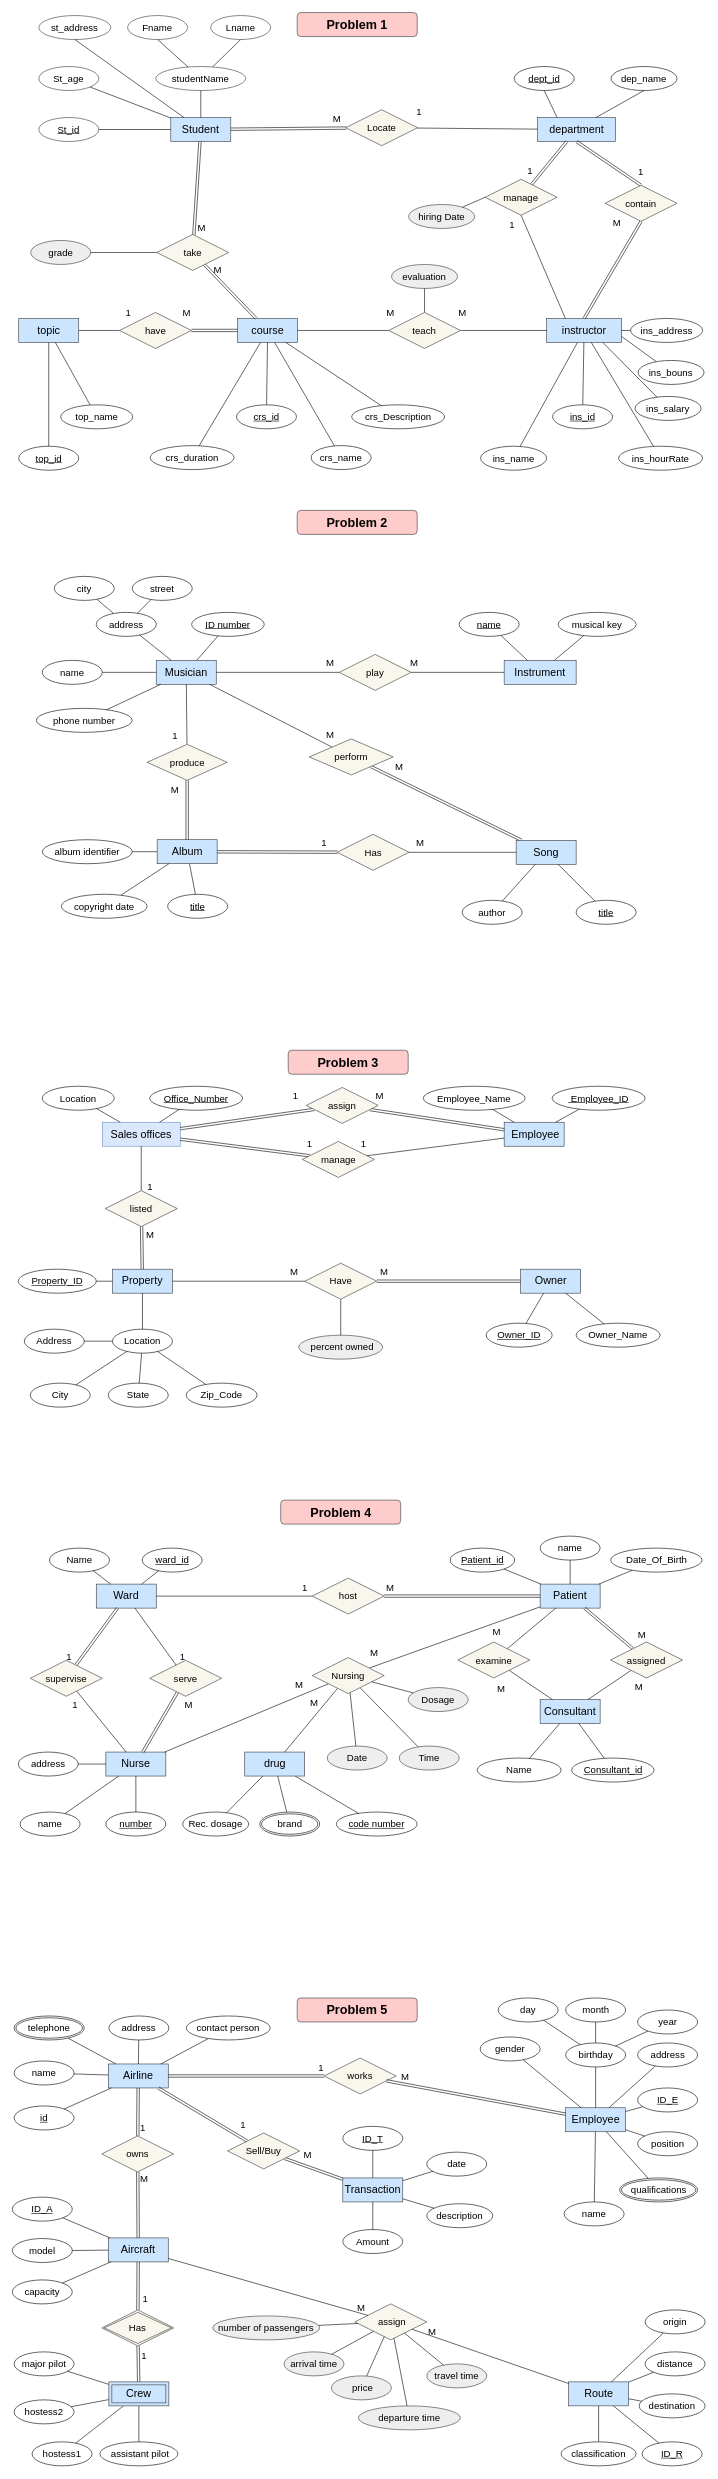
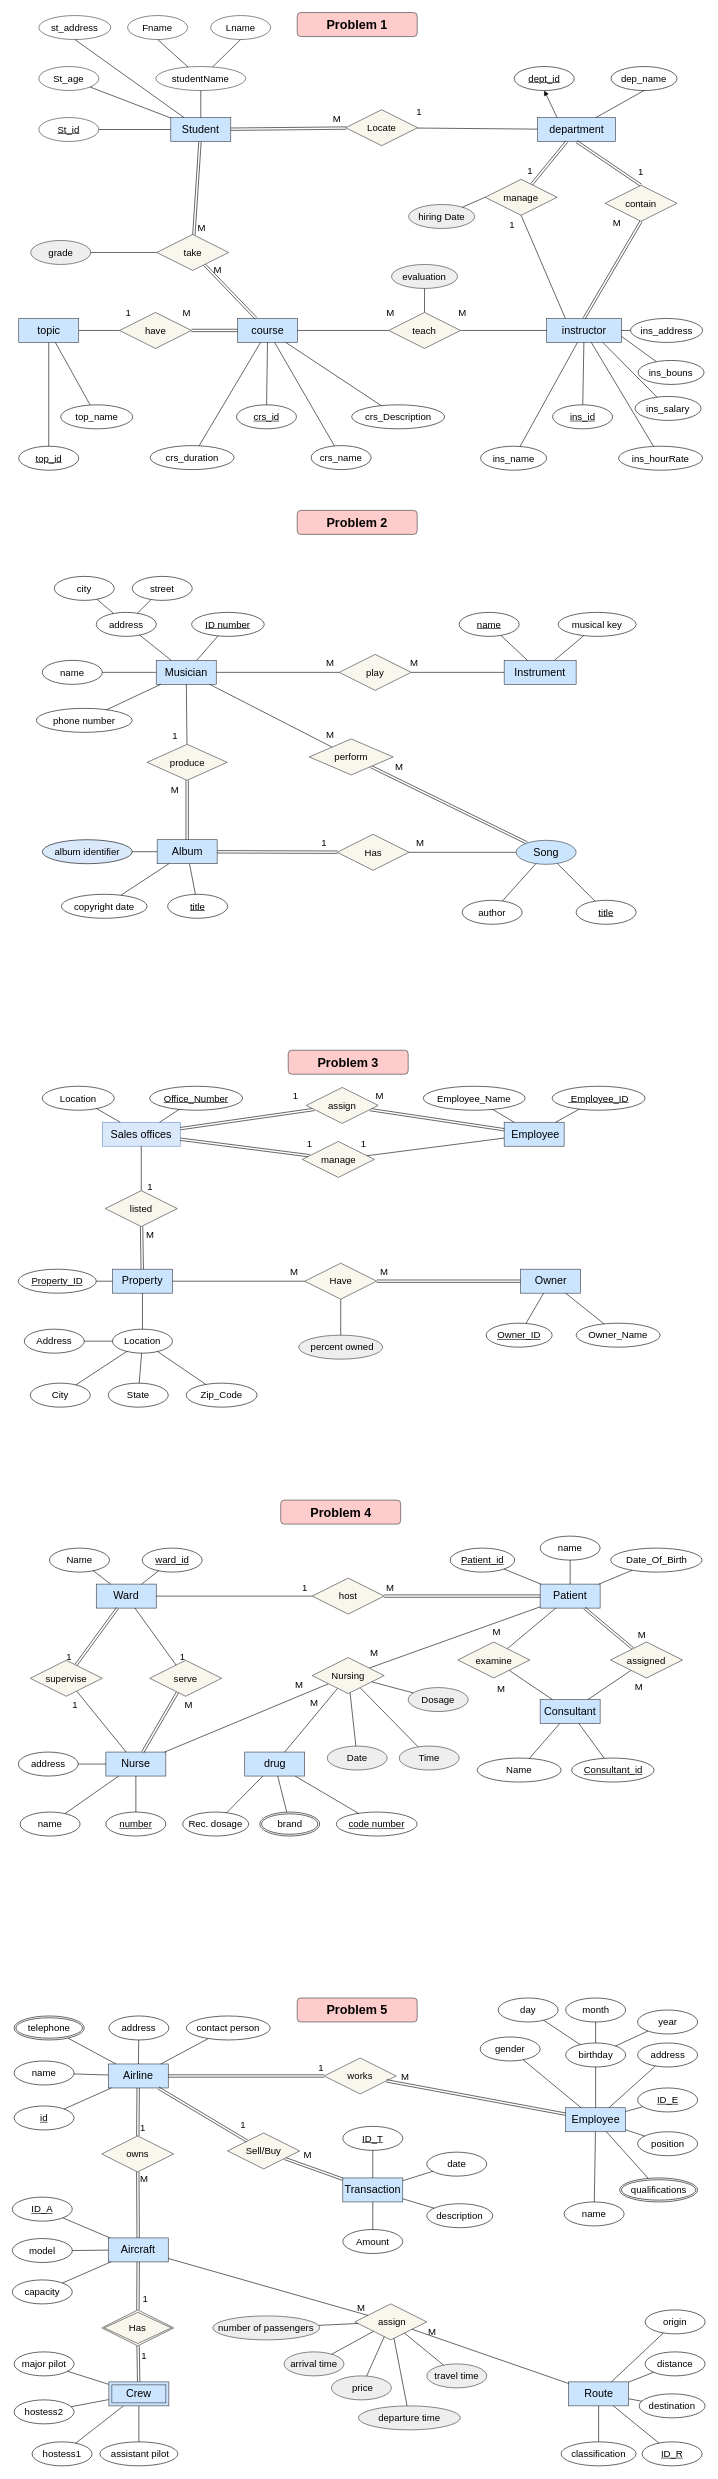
(546, 94) -> (547, 96)
(87, 852) -> (87, 852)
(546, 852) -> (546, 852)
